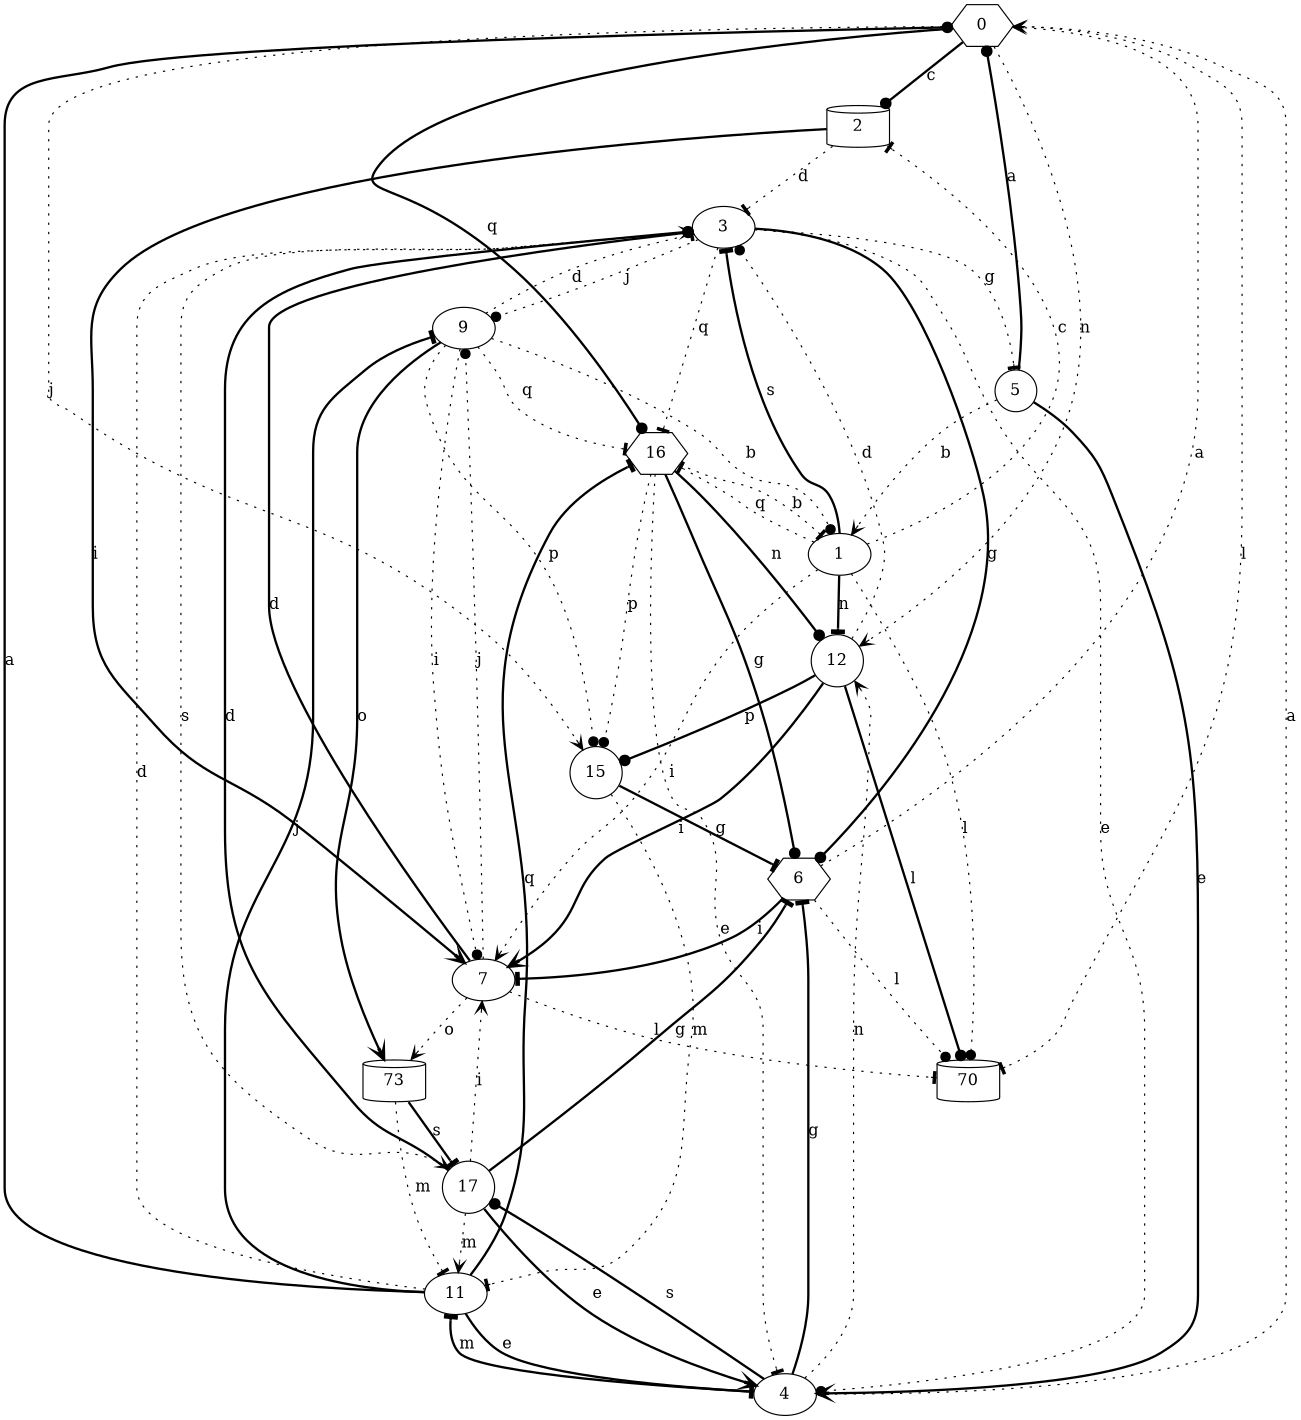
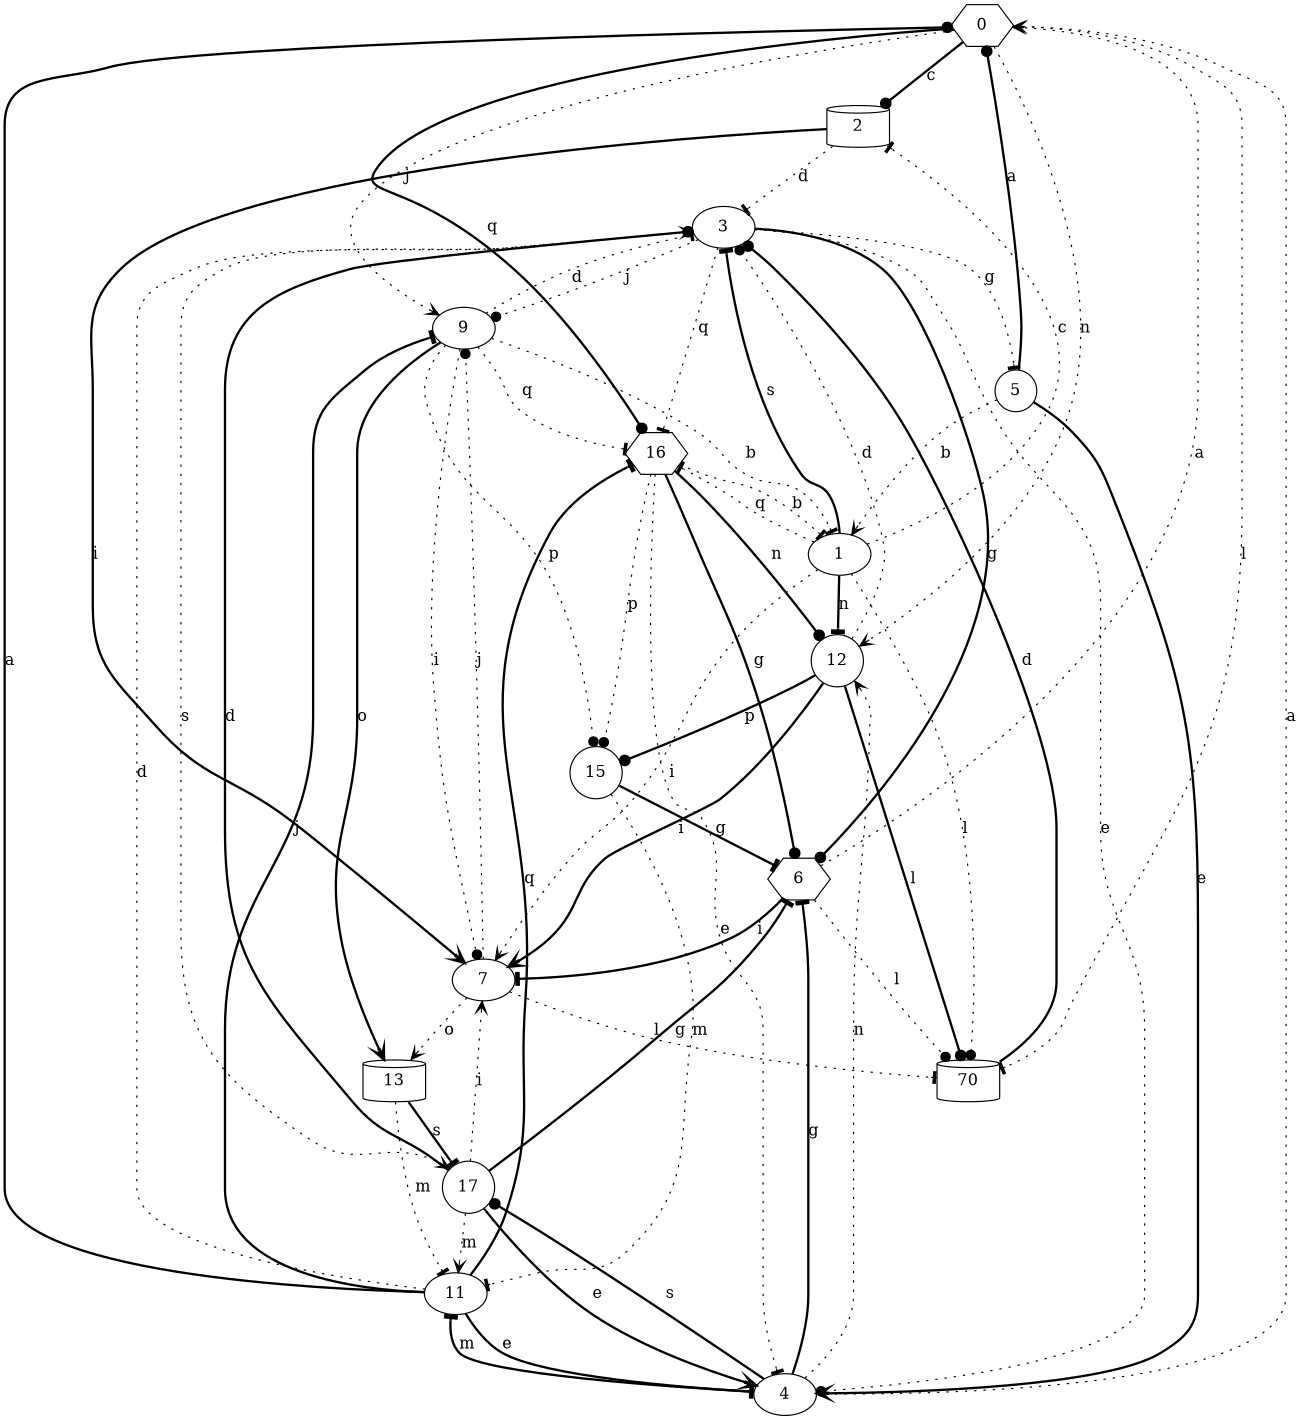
(52, 122) -> (577, 104)
(682, 423) -> (682, 423)
(269, 457) -> (1002, 631)
(394, 1081) -> (394, 1081)
